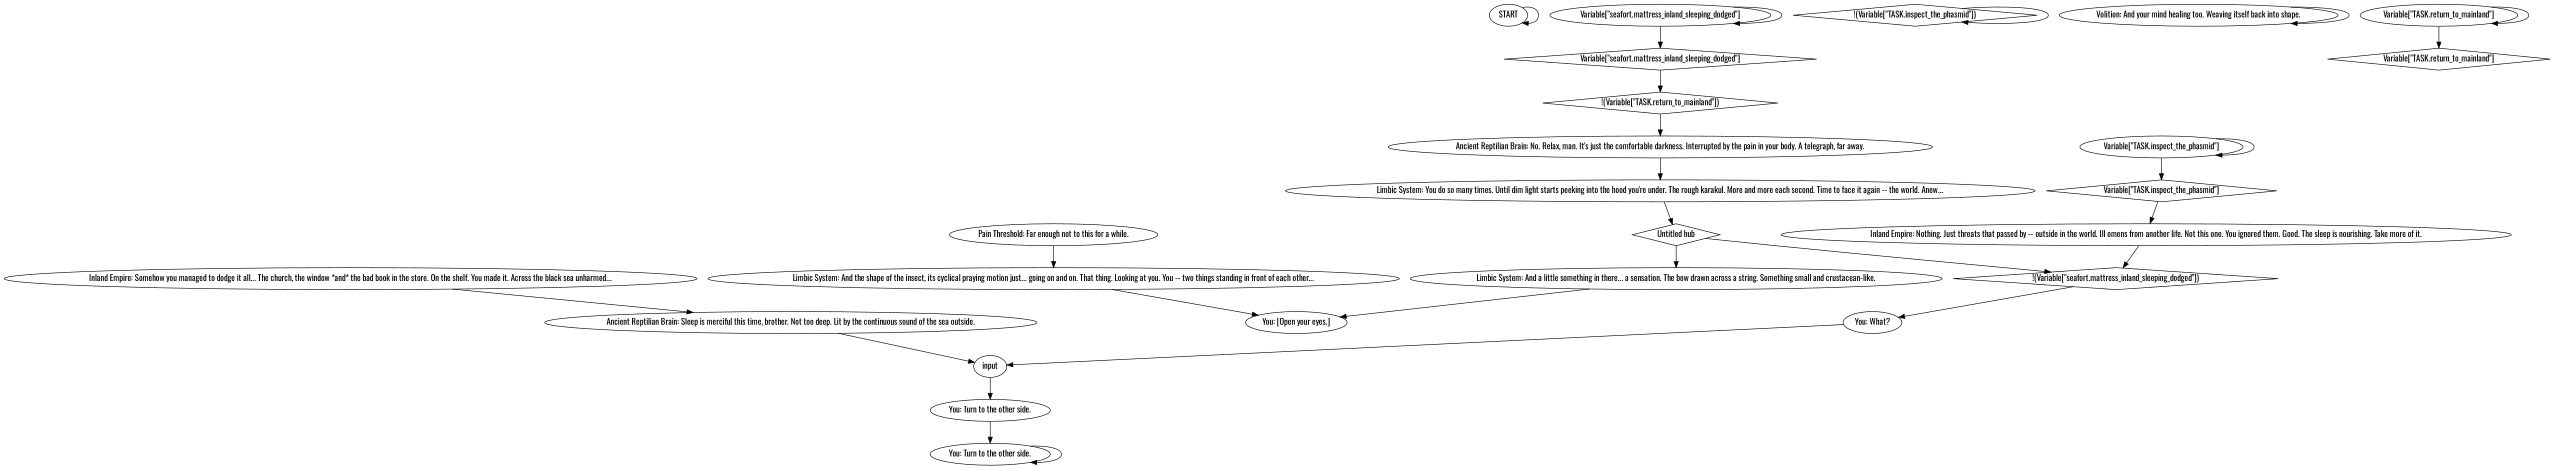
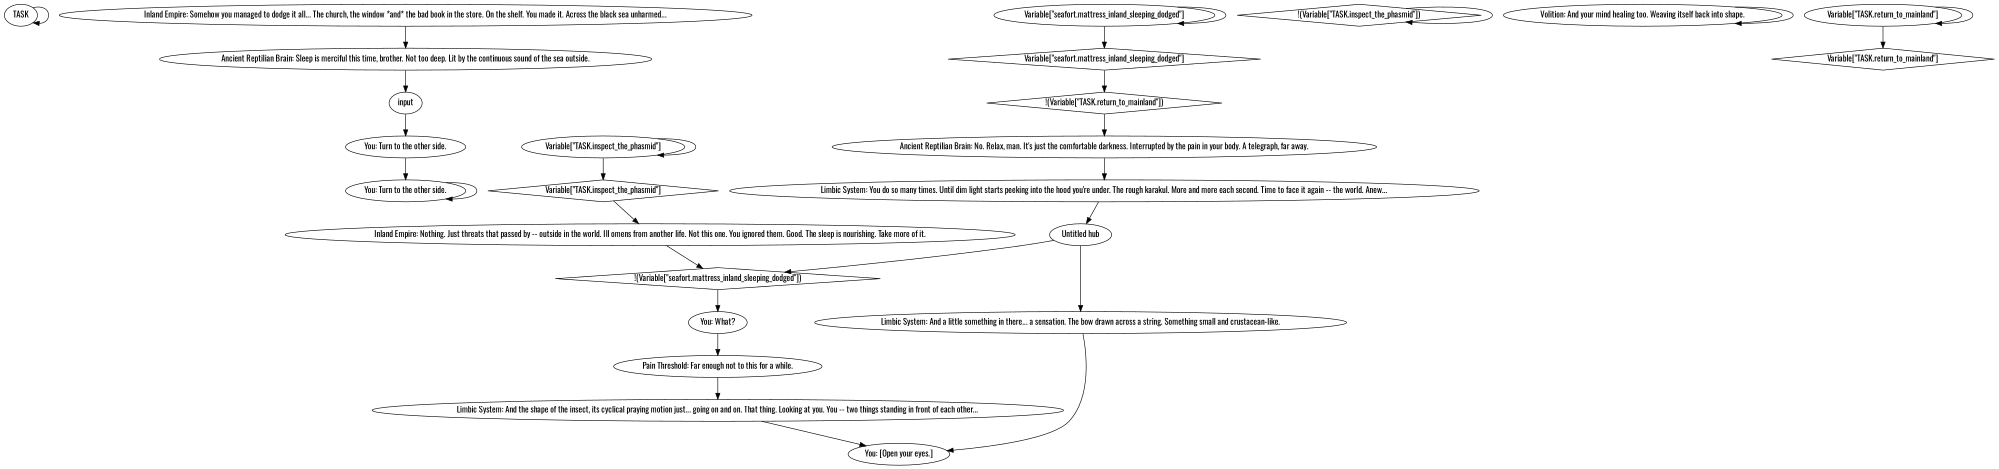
(1508, 15) -> (21, 15)
(1676, 235) -> (1081, 235)
(1428, 345) -> (718, 342)
